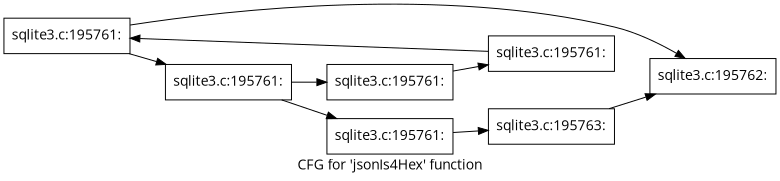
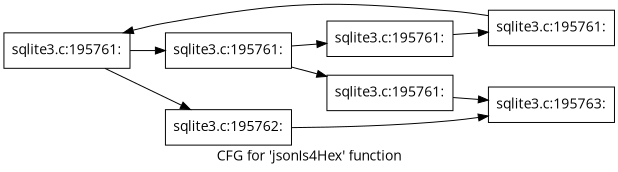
(627, 103) -> (385, 125)
